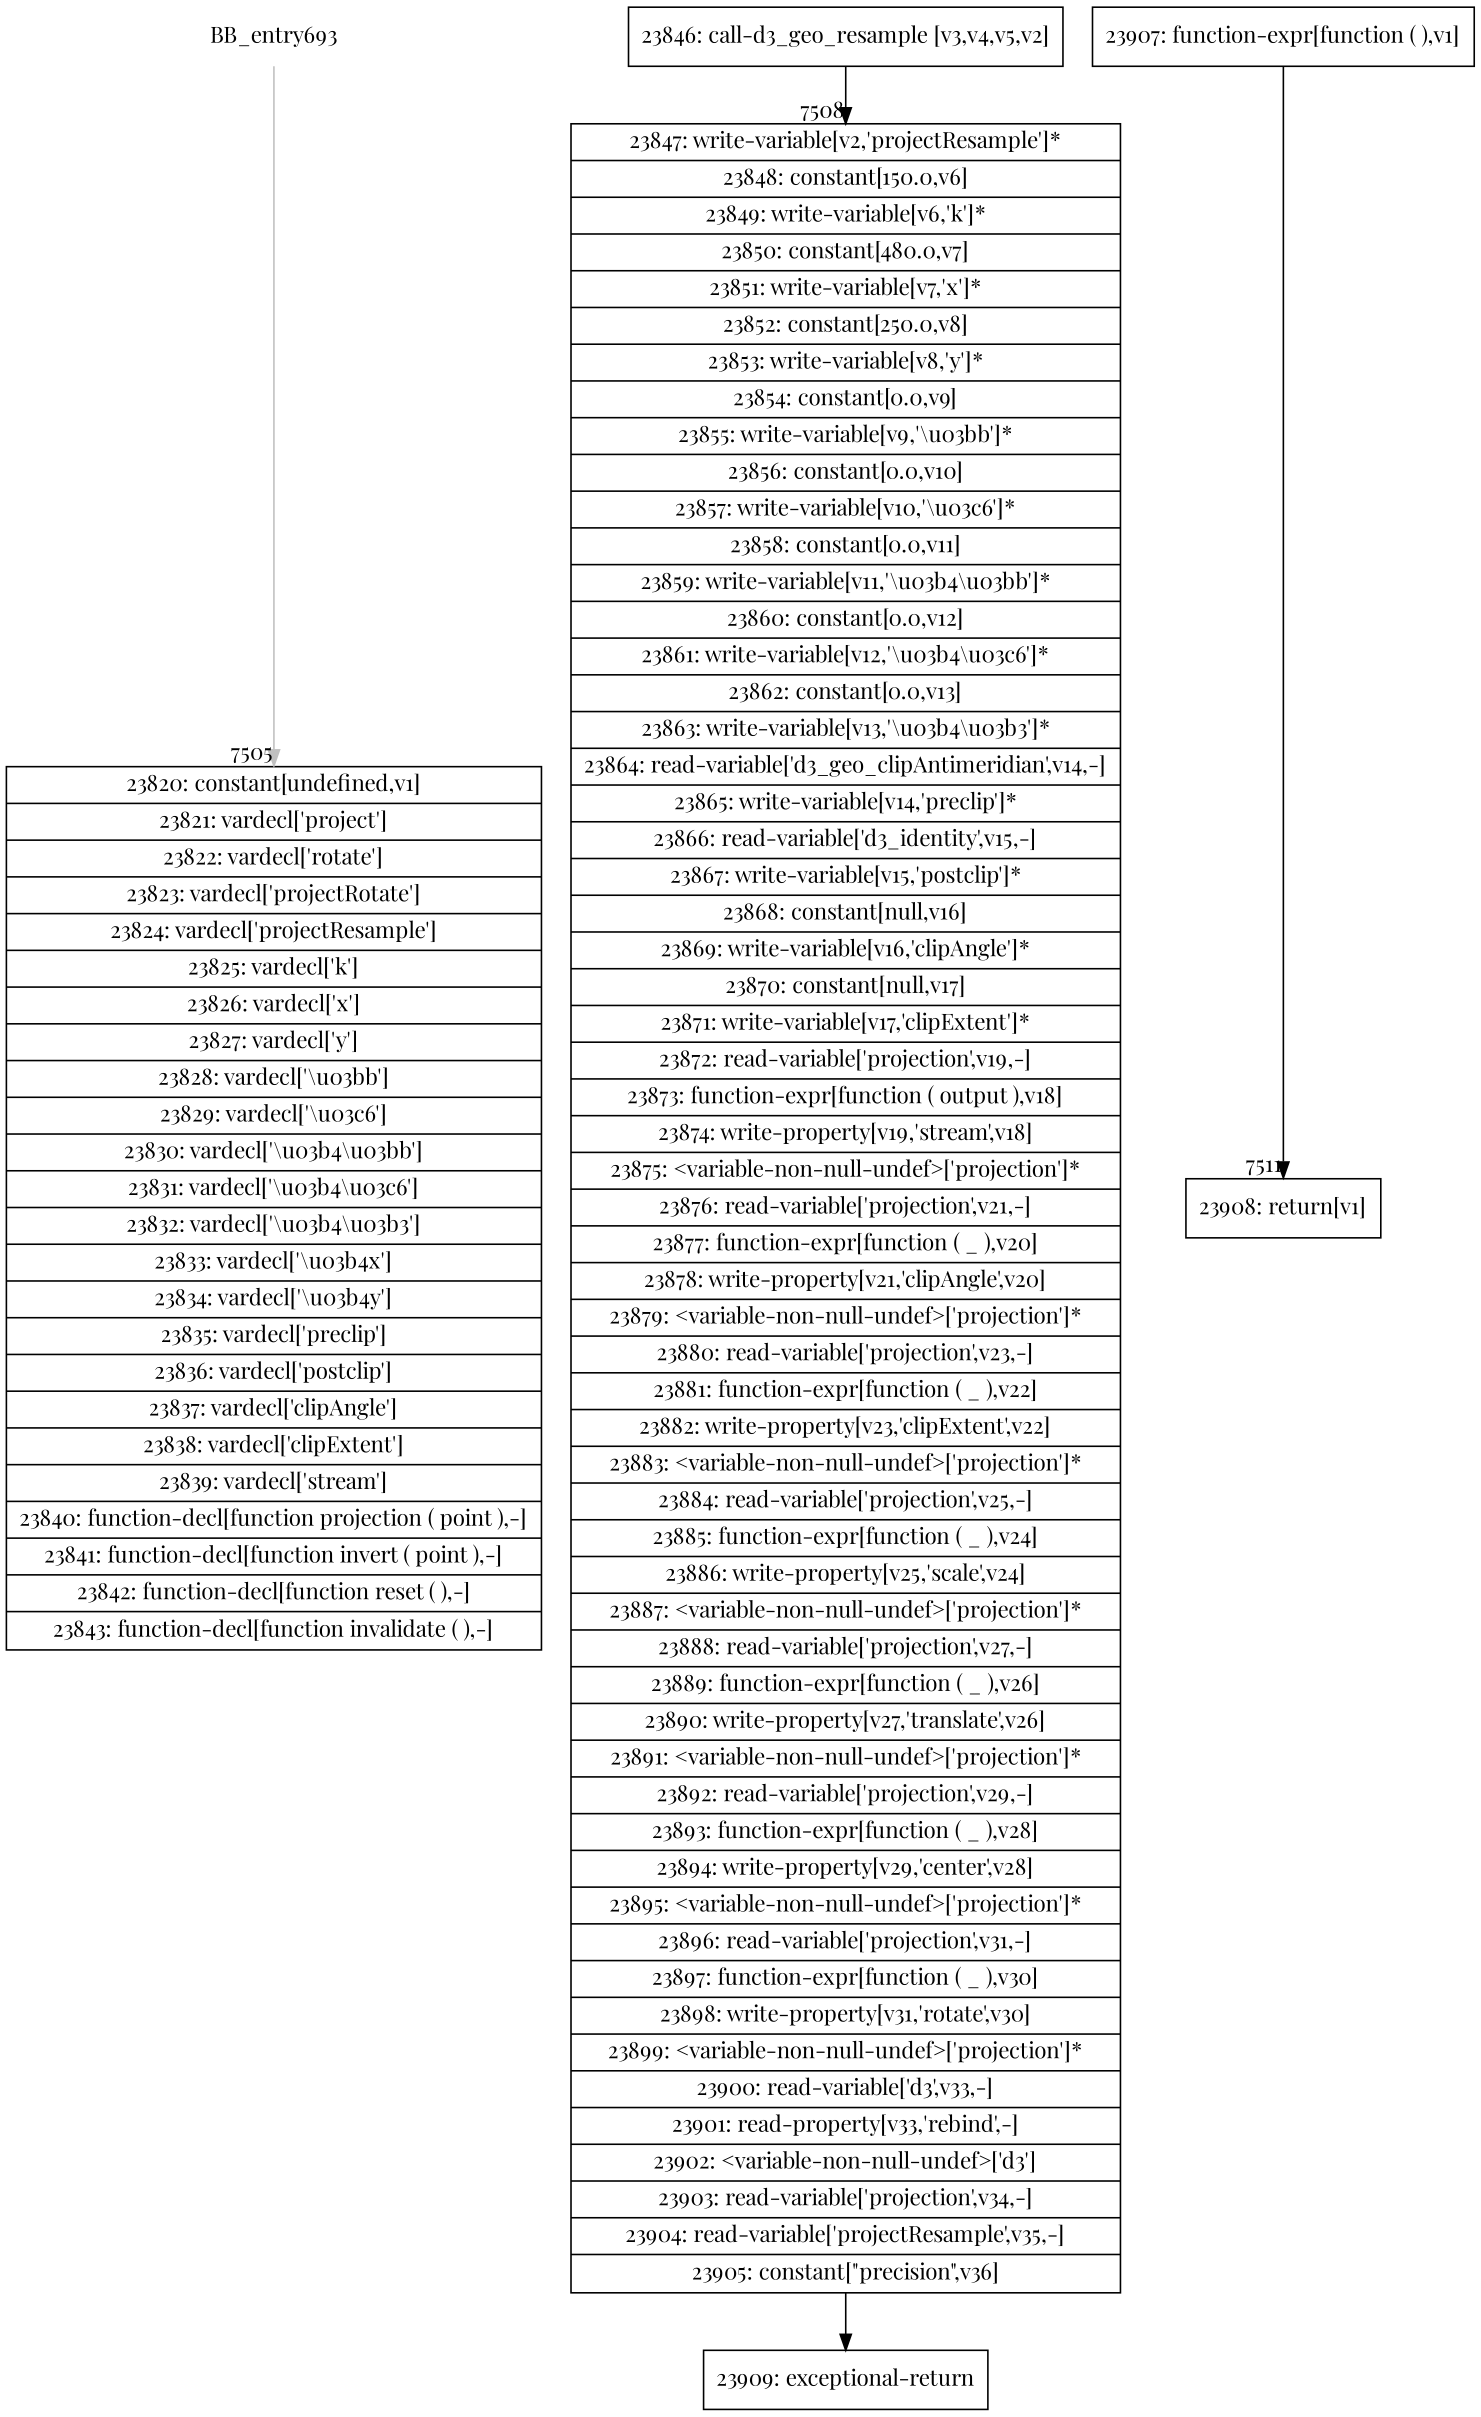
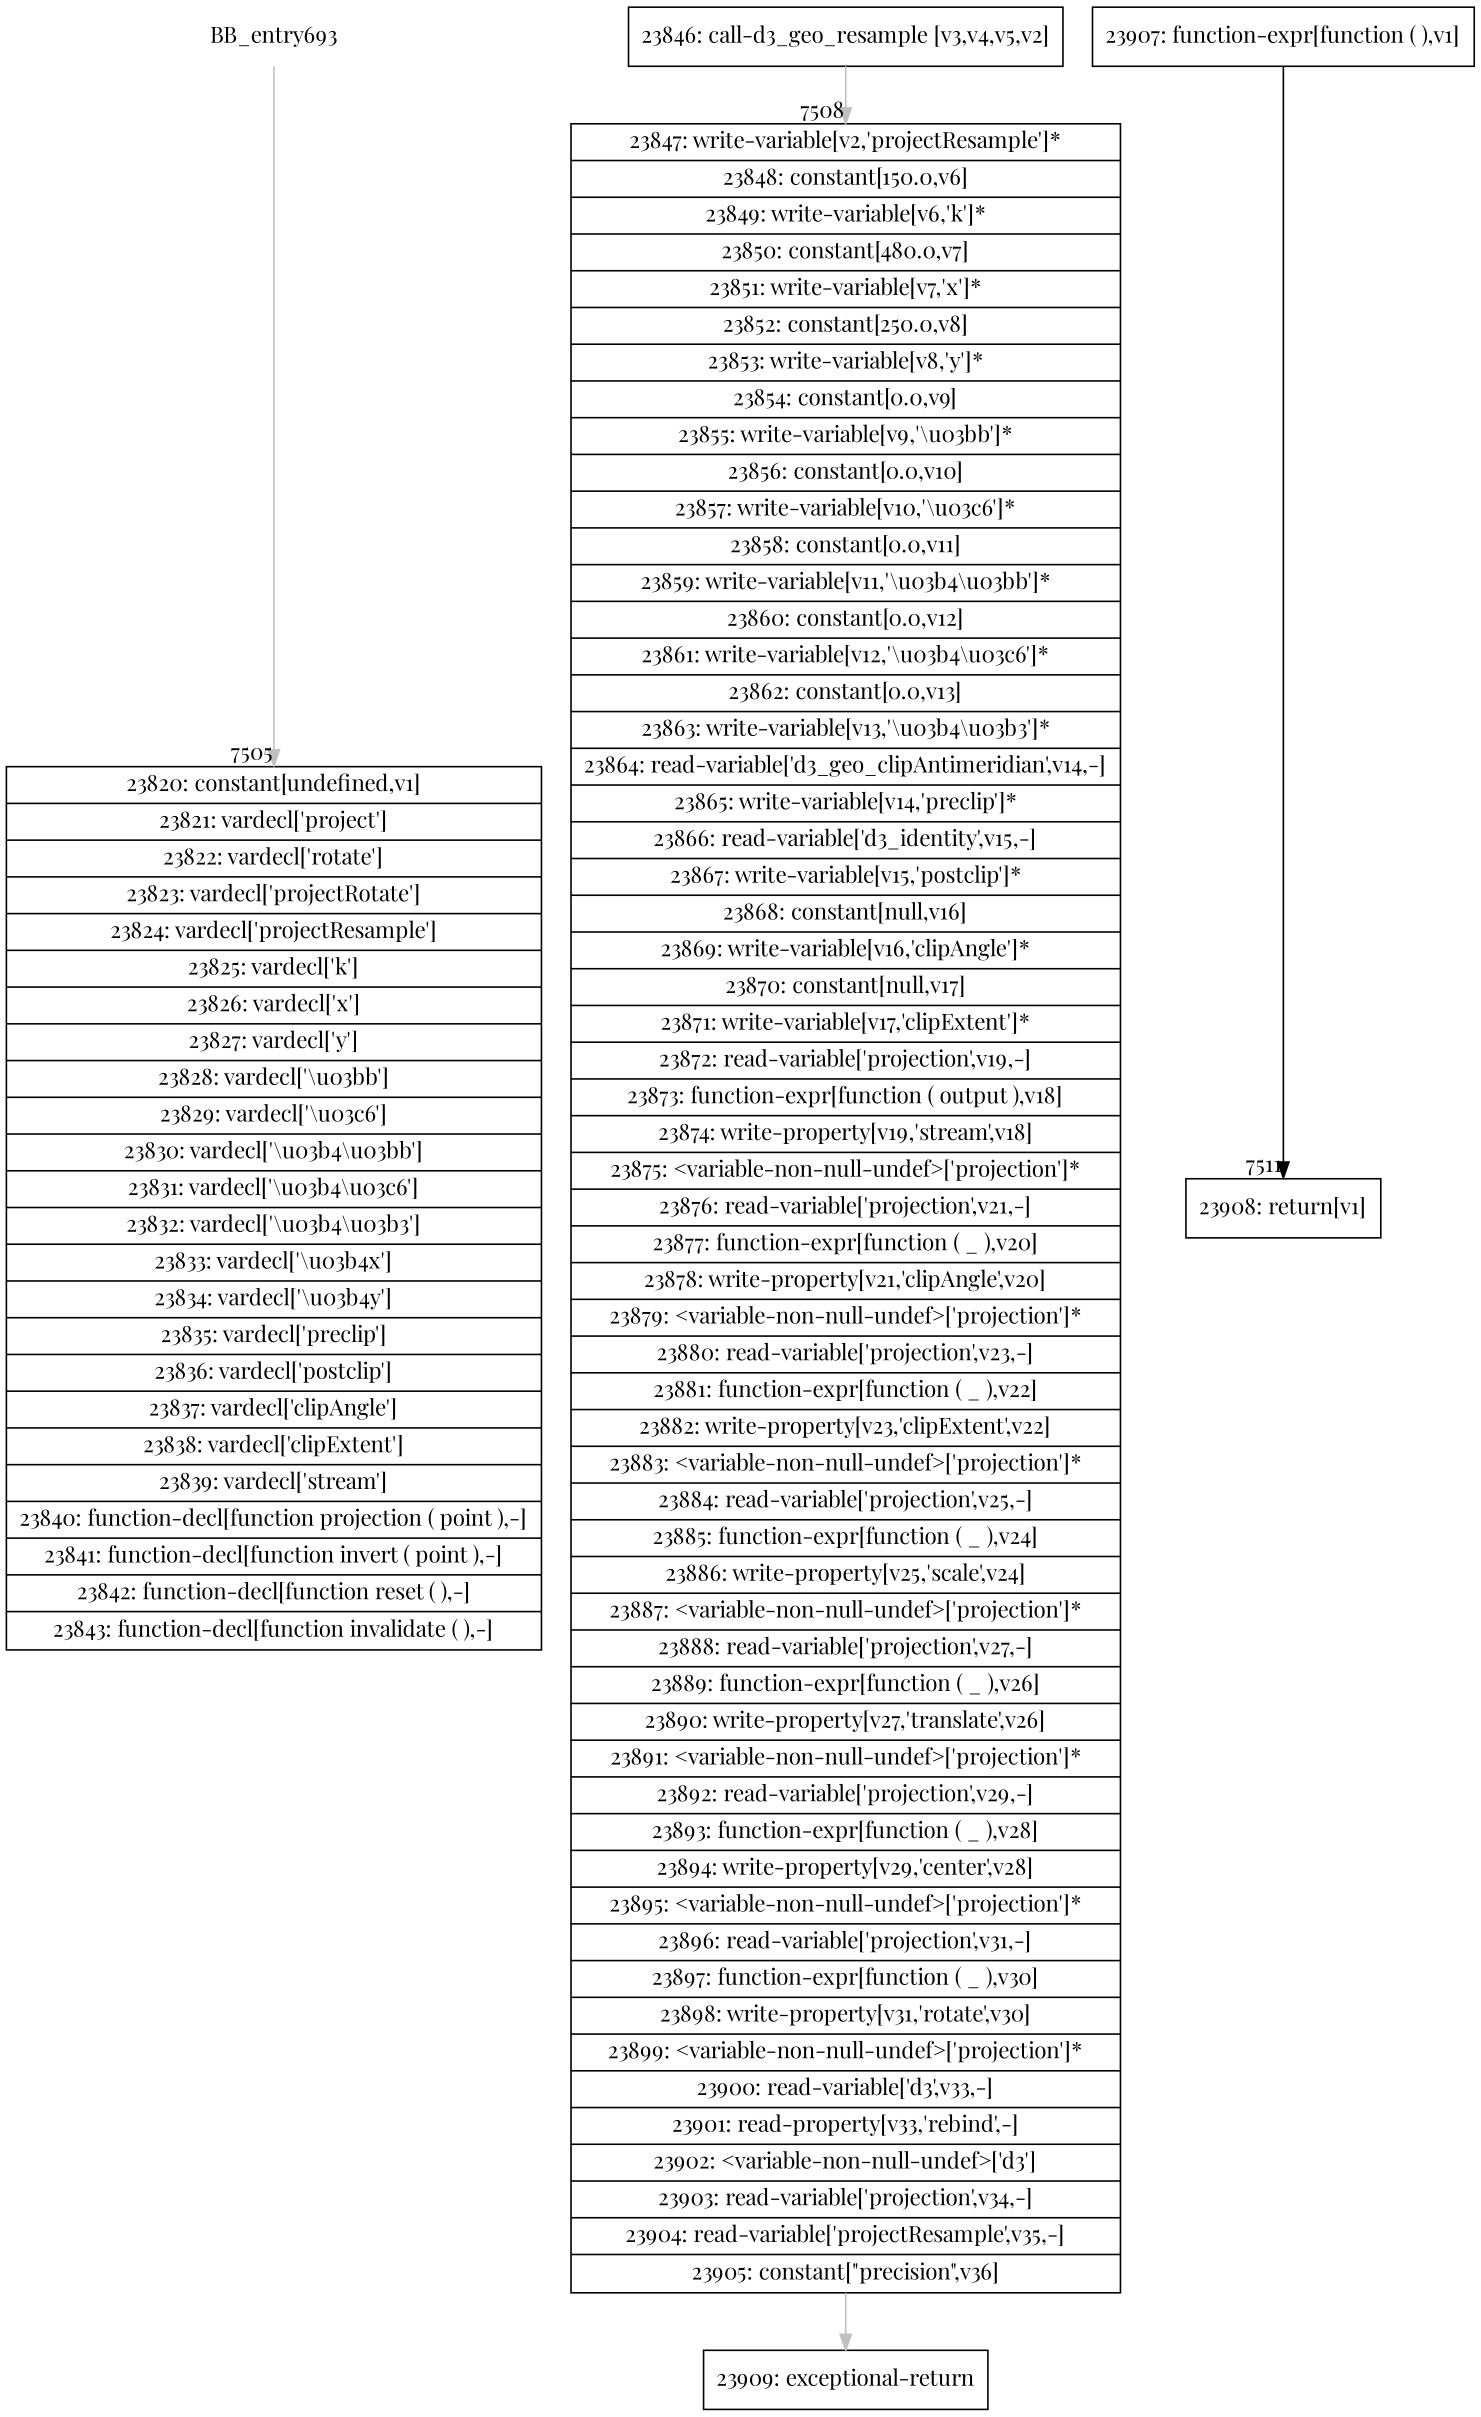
(846, 87) -> (846, 87)
(846, 2313) -> (846, 2313)
